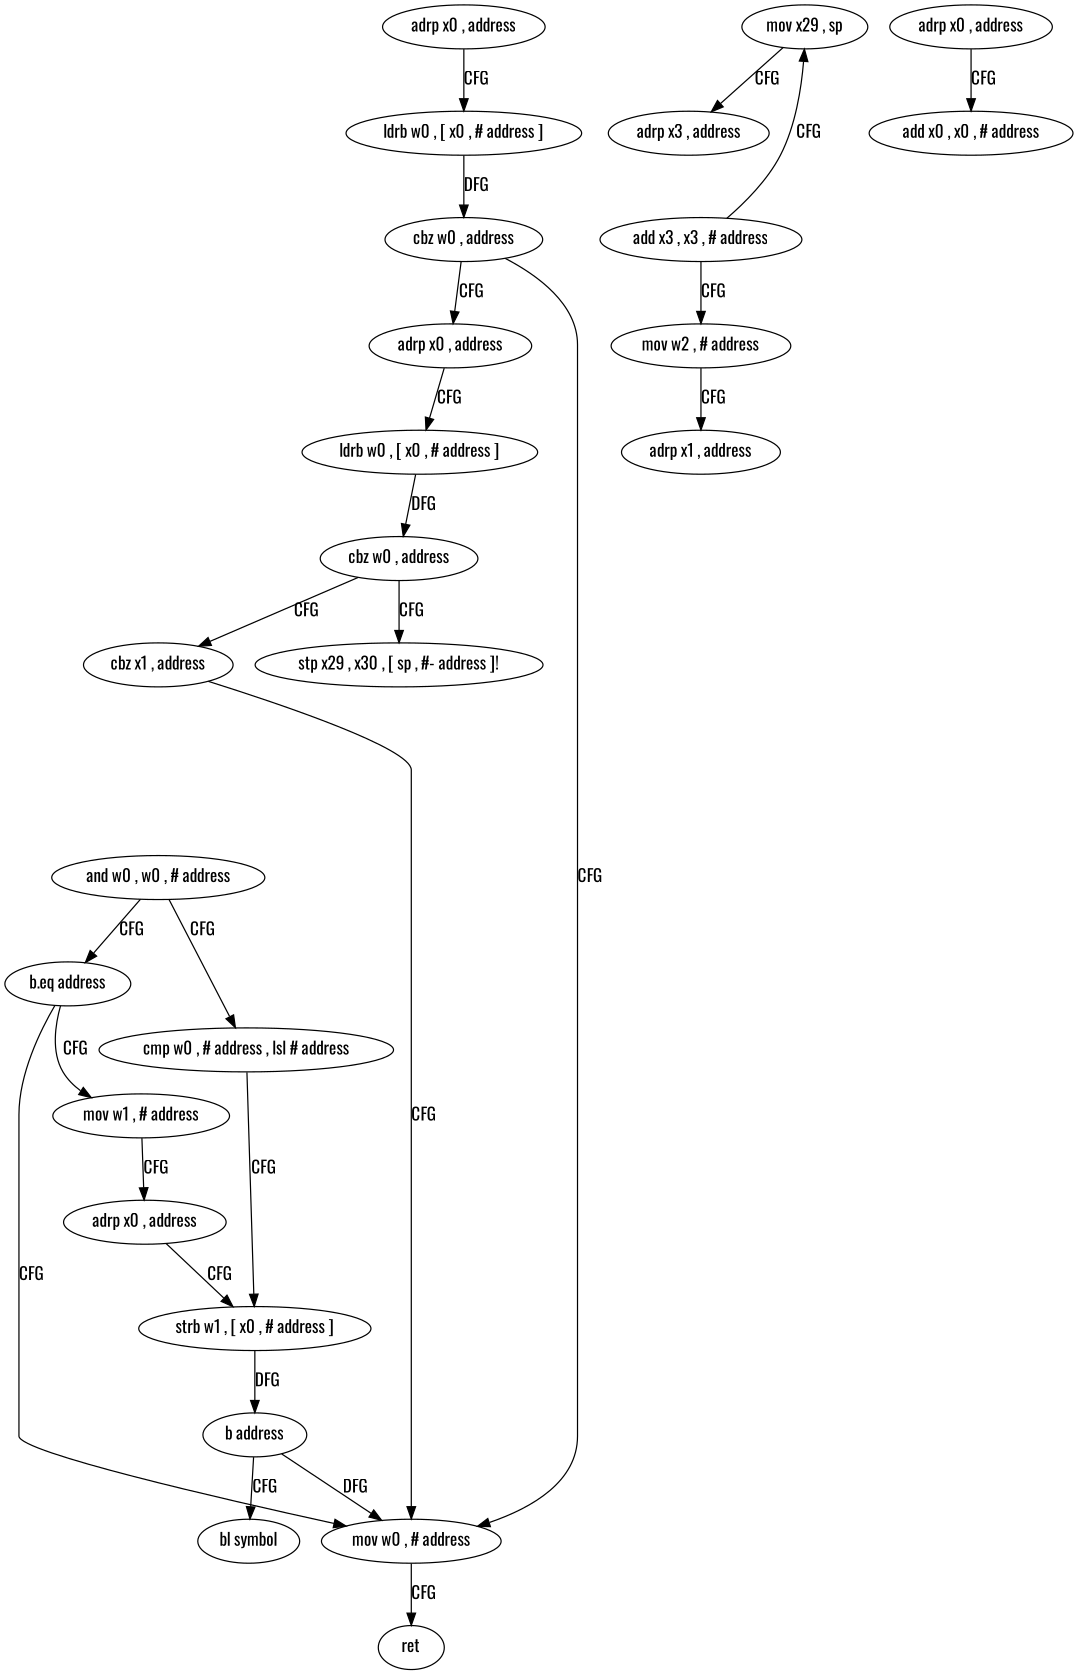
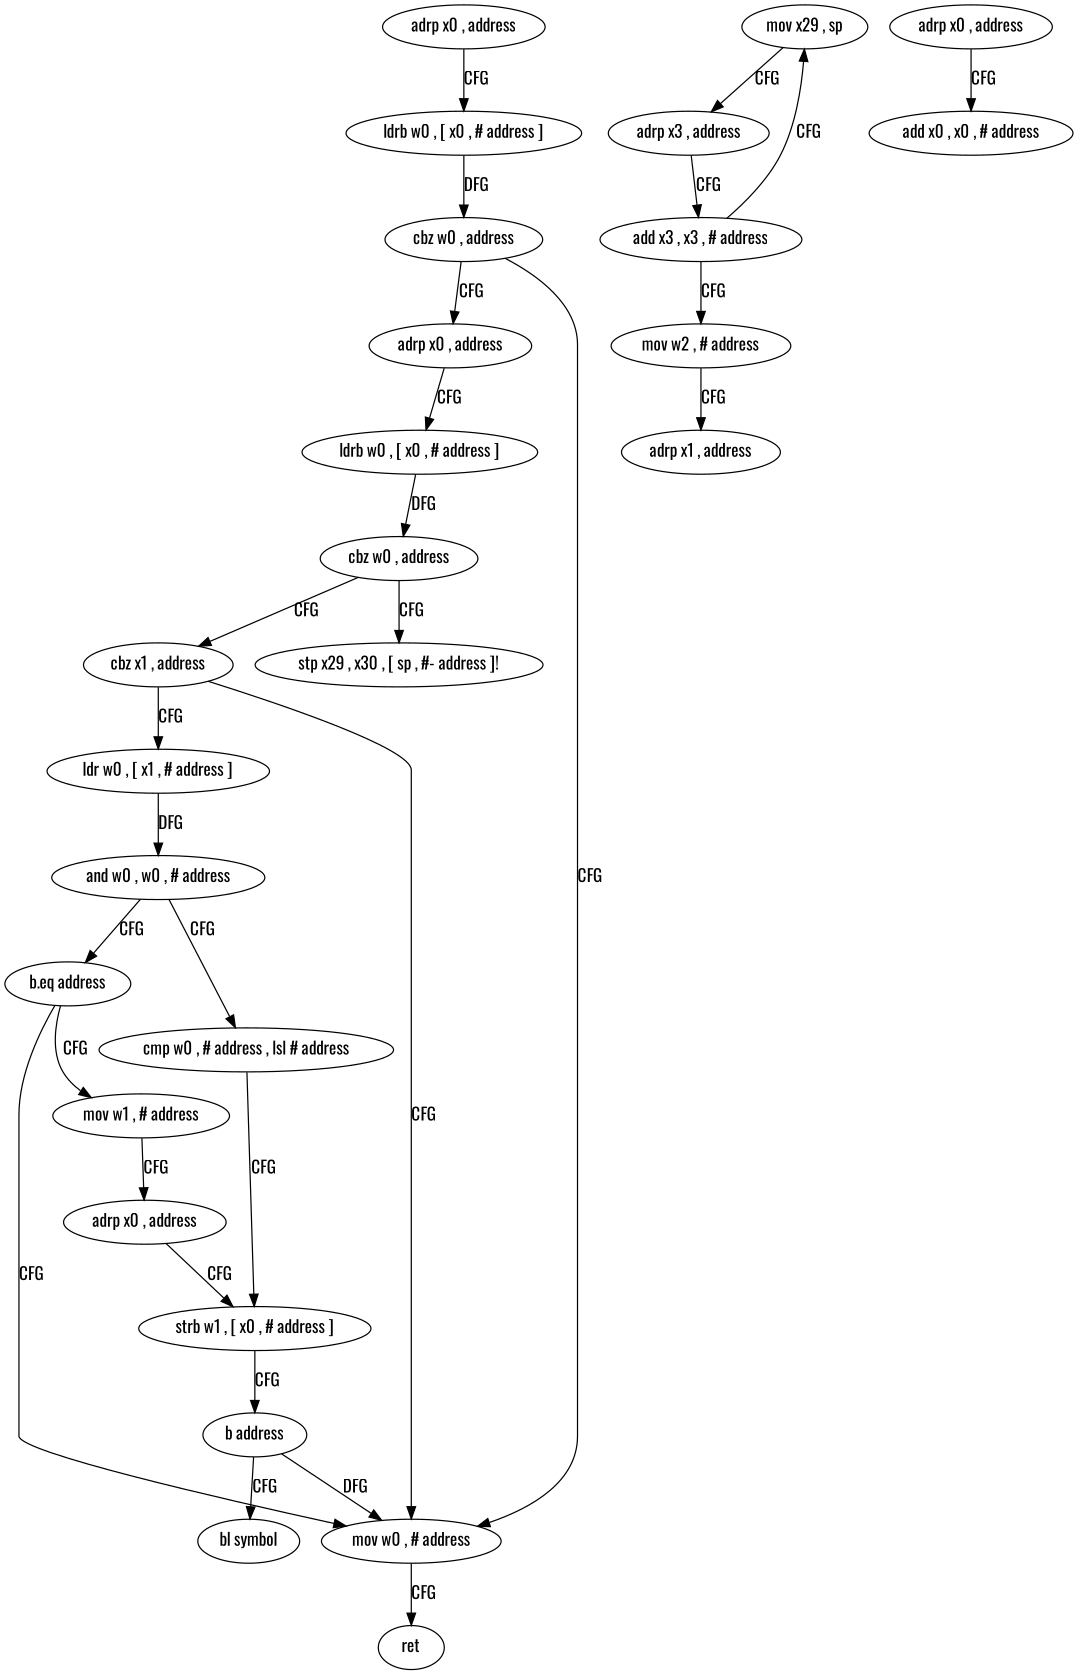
none -> (694, 180)
none -> (158, 771)
(268, 1382) -> (268, 1382)
